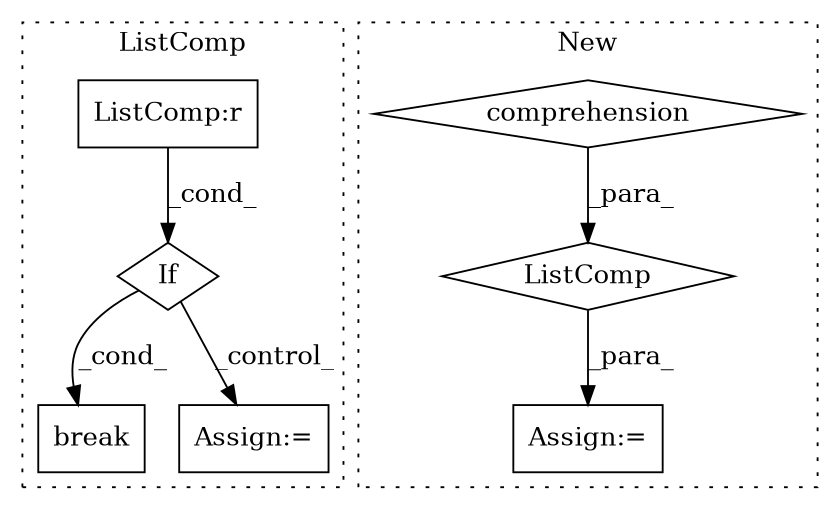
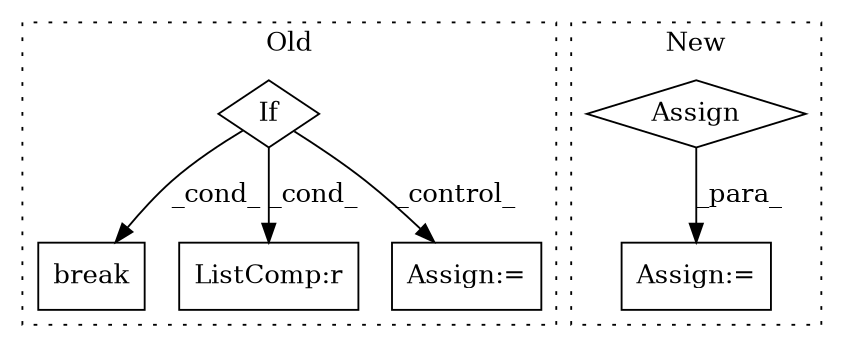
(183, 44) -> (289, 44)
(588, 114) -> none
(168, 186) -> (269, 186)
(588, 276) -> (696, 114)
